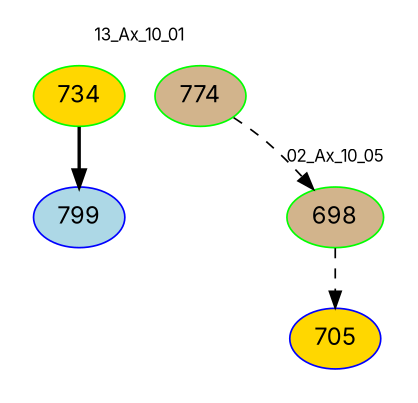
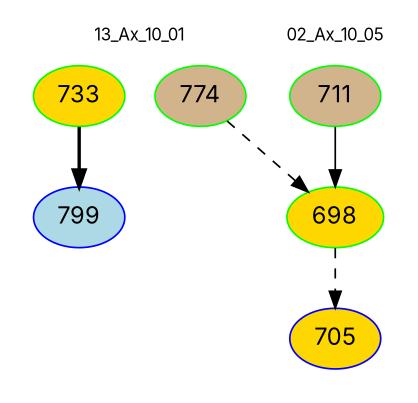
(79, 96) -> (79, 96)
none -> (335, 96)
(335, 217) -> (335, 217)
